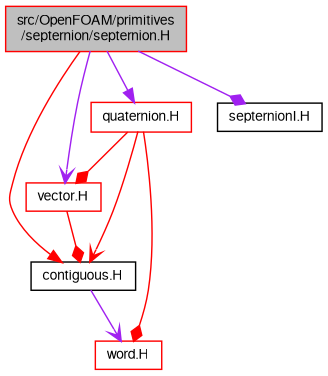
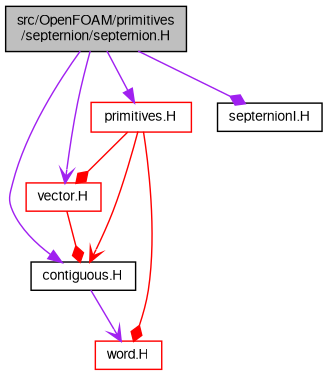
(96, 29) -> (96, 29)
(141, 117) -> (141, 117)
(22, 154) -> (22, 154)
